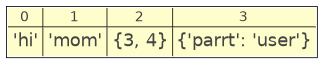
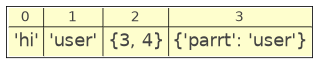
(75, 41) -> (74, 41)
